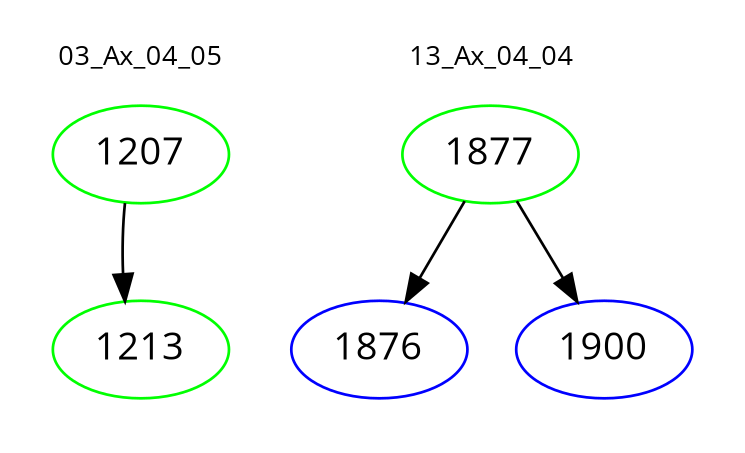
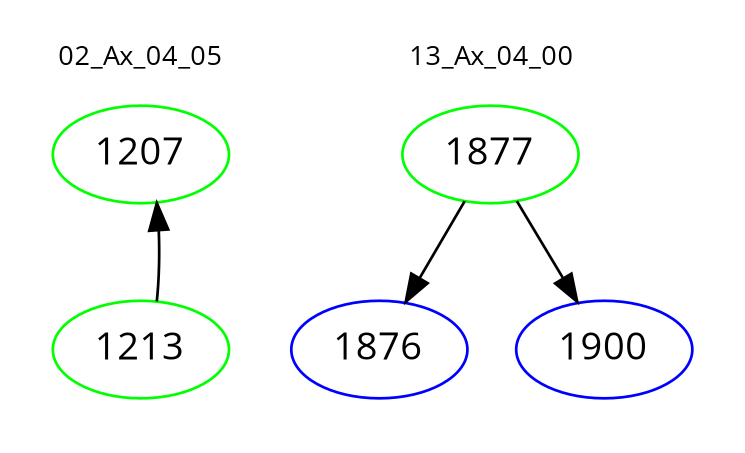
(141, 58) -> (141, 58)
(492, 58) -> (492, 58)
(123, 238) -> (159, 266)
